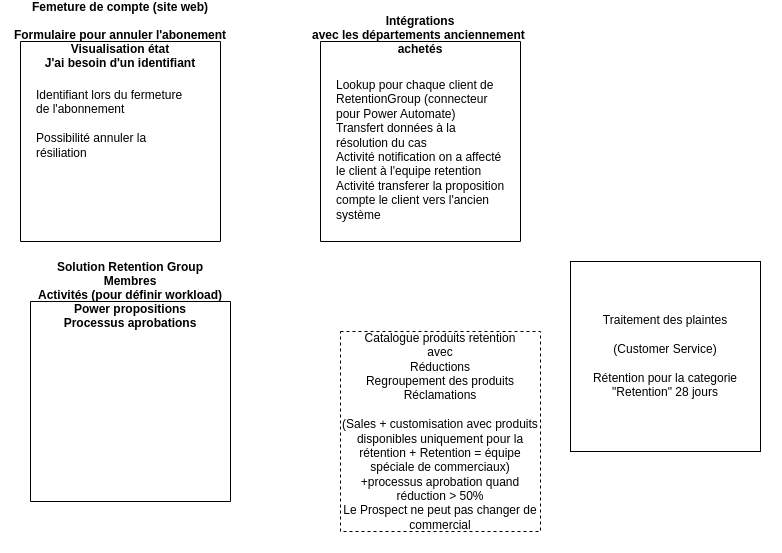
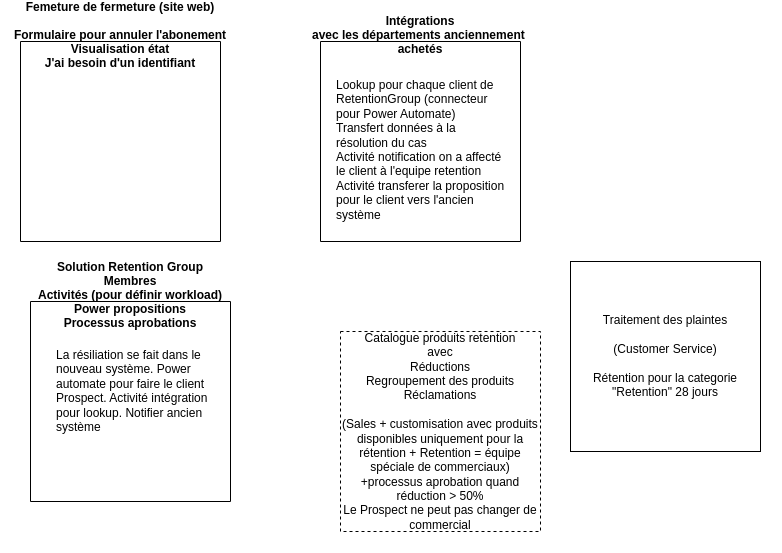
(120, 7) -> (120, 7)
(116, 132) -> none
(422, 158) -> (422, 158)
none -> (136, 407)
